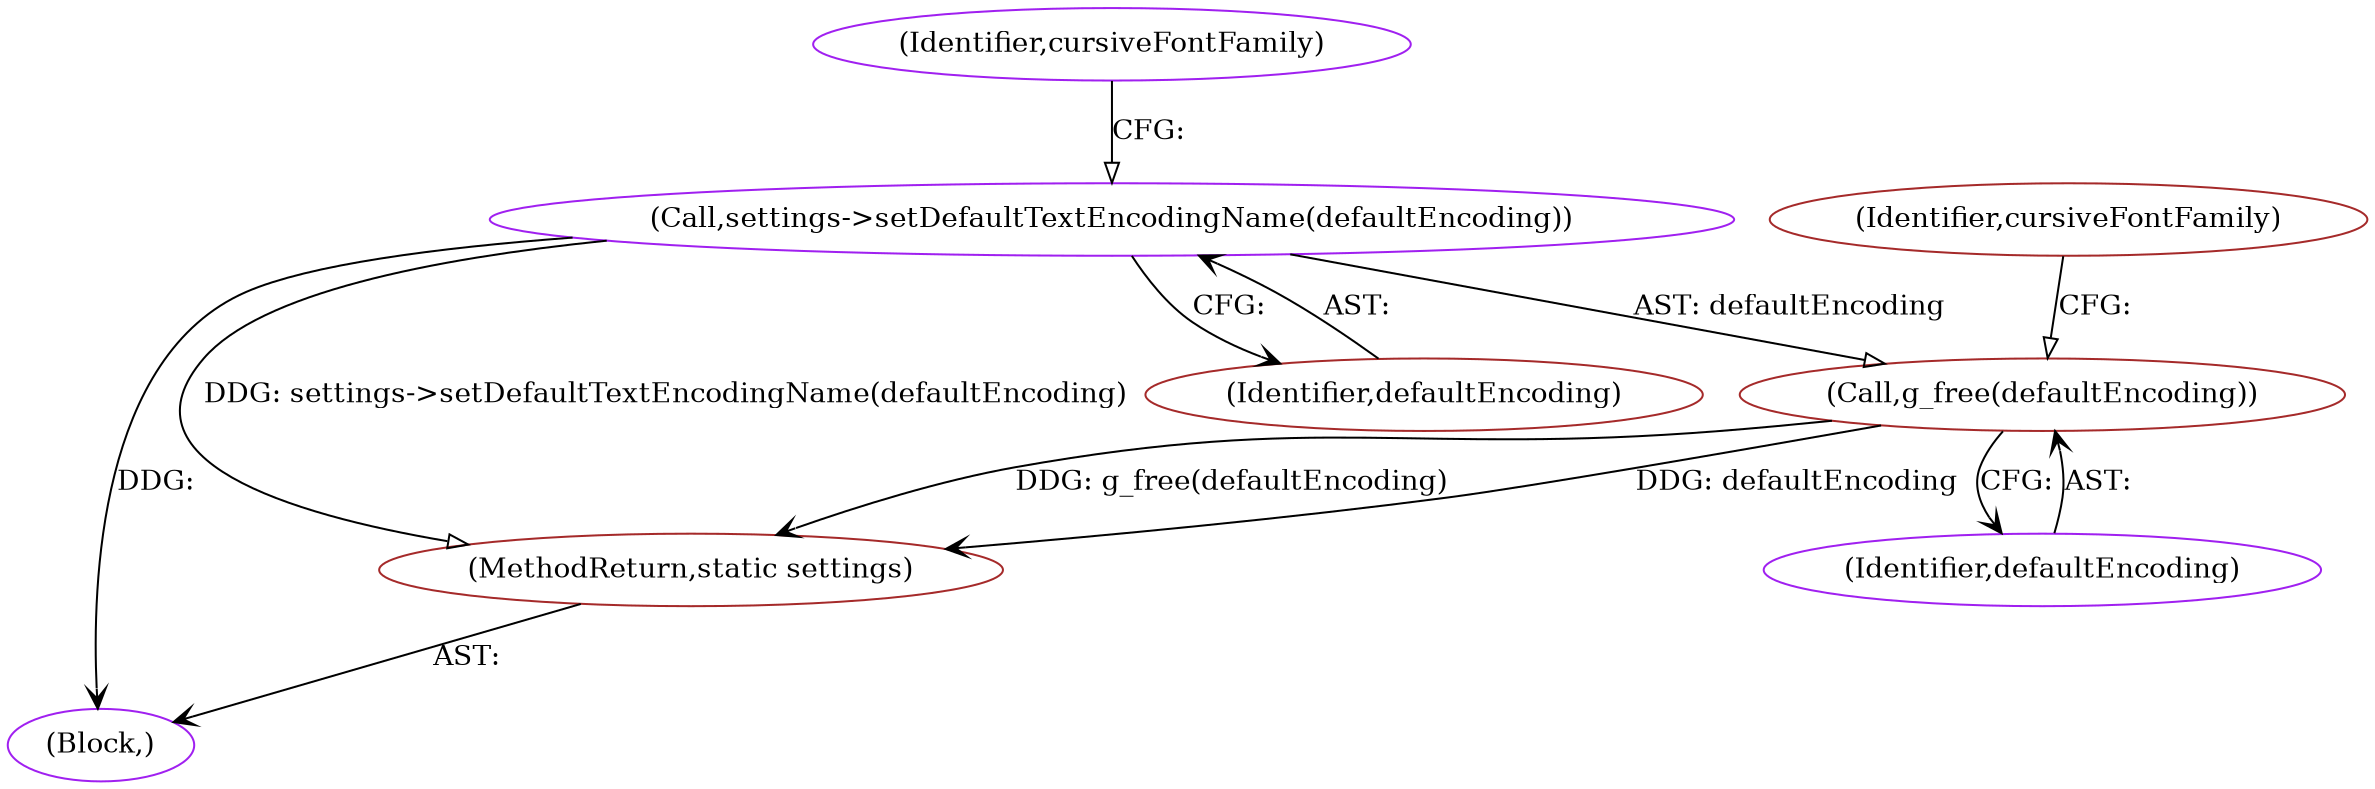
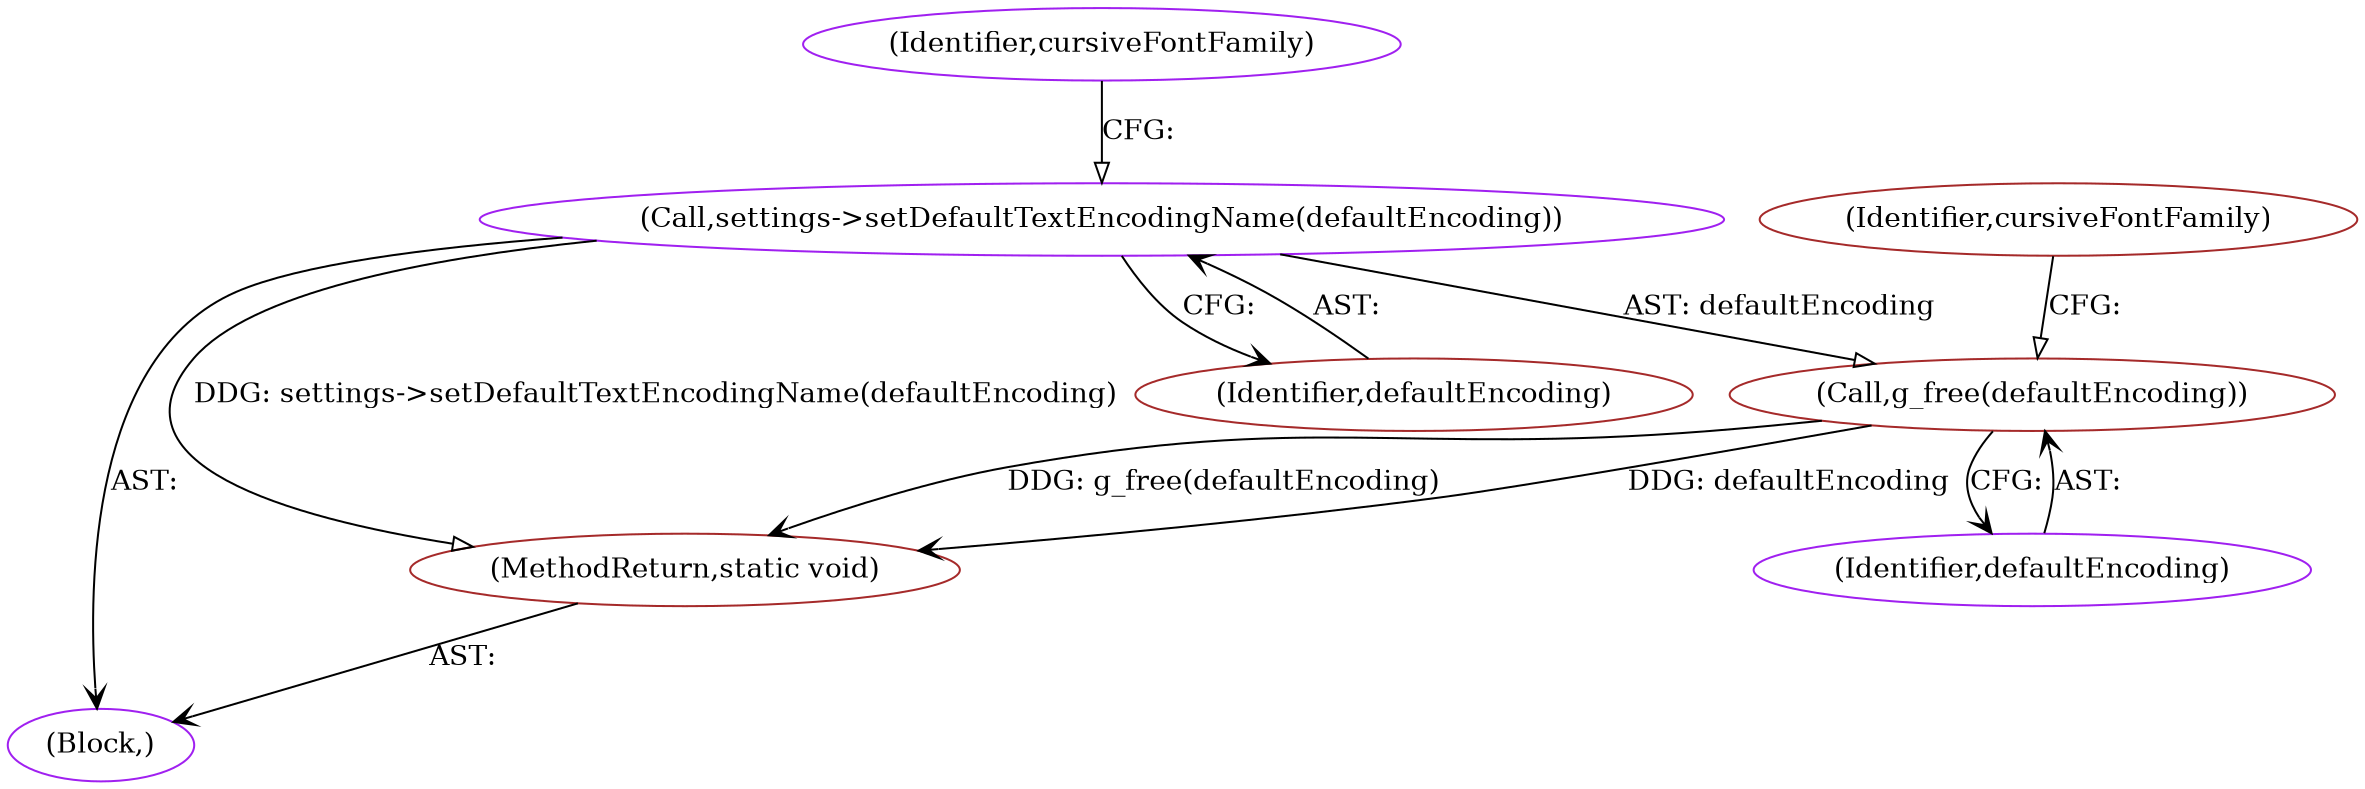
(160, 482) -> (149, 482)
(691, 570) -> (685, 570)
